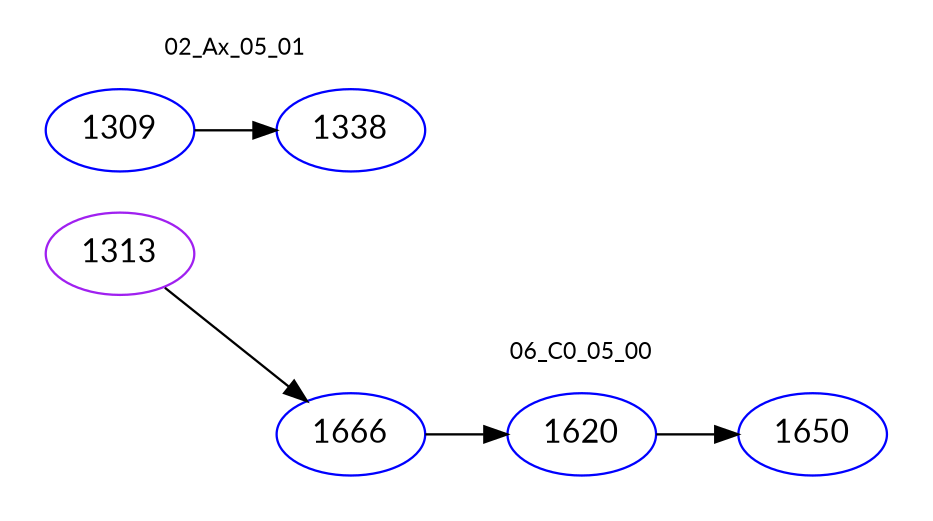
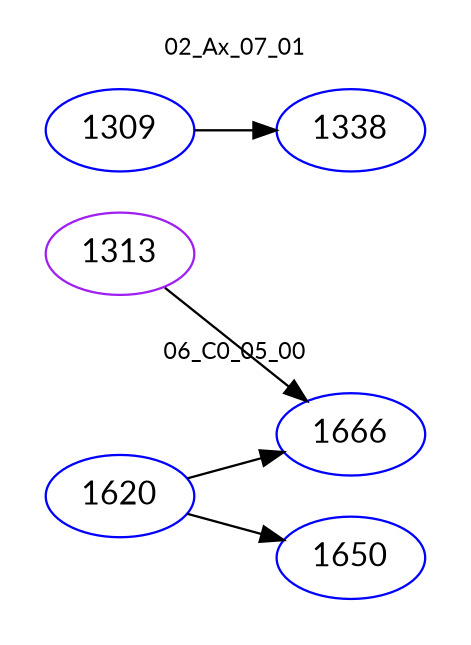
(235, 49) -> (235, 49)
(455, 434) -> (224, 468)
